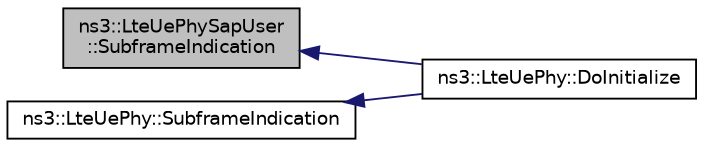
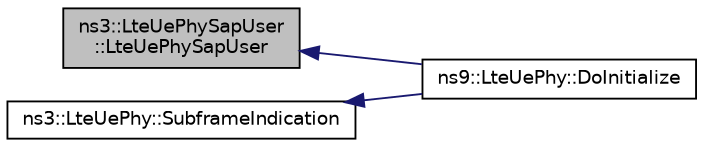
(181, 38) -> (181, 38)
(559, 79) -> (559, 79)
